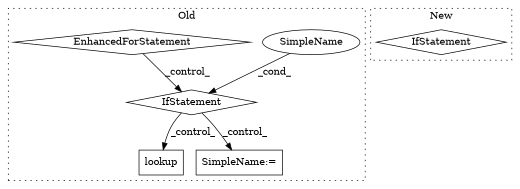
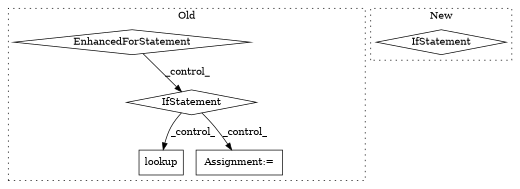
(311, 42) -> none
(239, 163) -> (239, 163)
